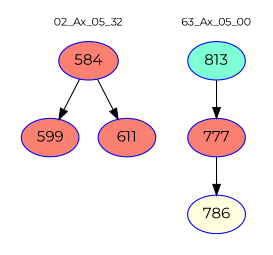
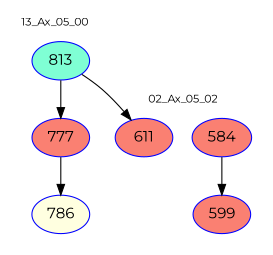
(89, 23) -> (183, 100)
(217, 23) -> (55, 23)
(105, 94) -> (113, 100)
